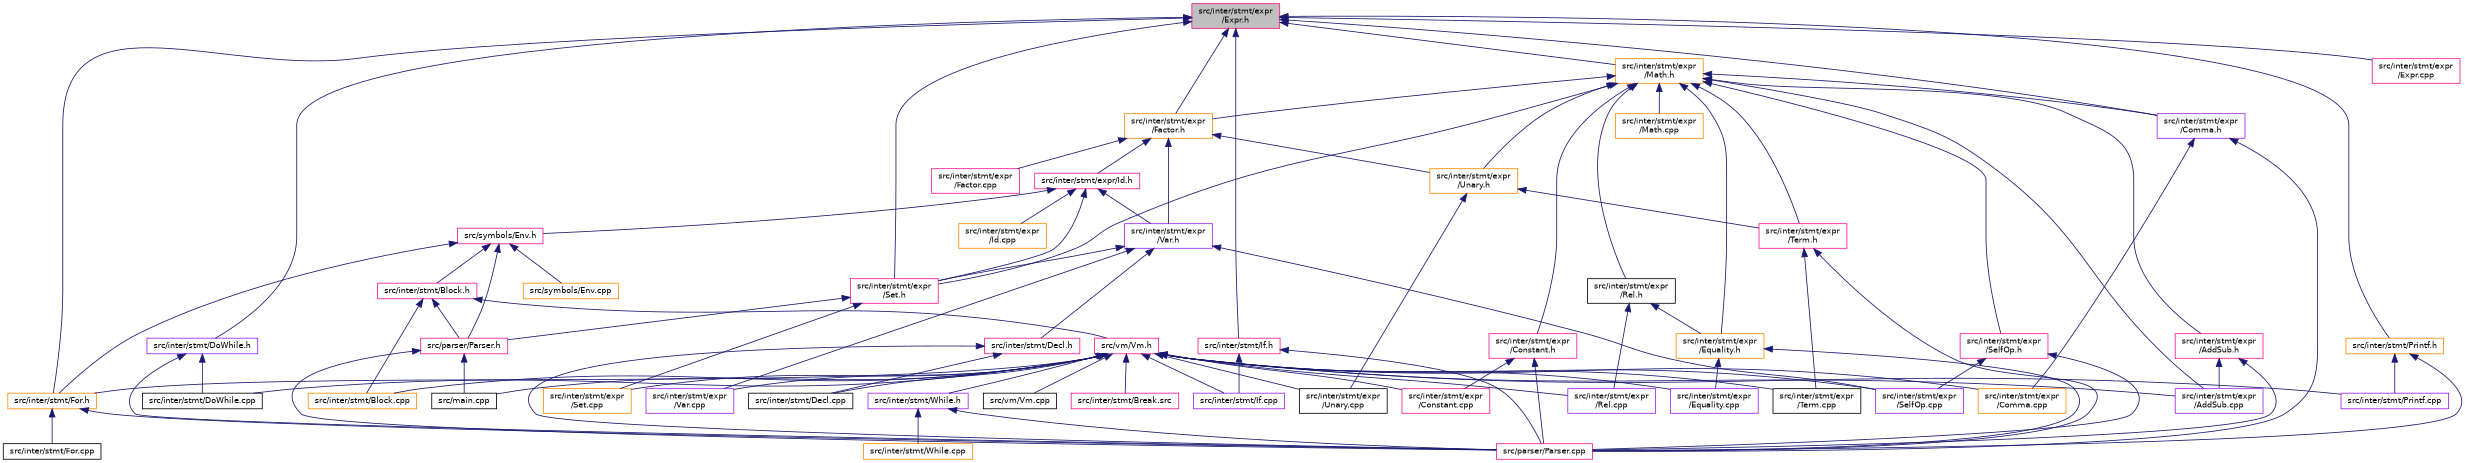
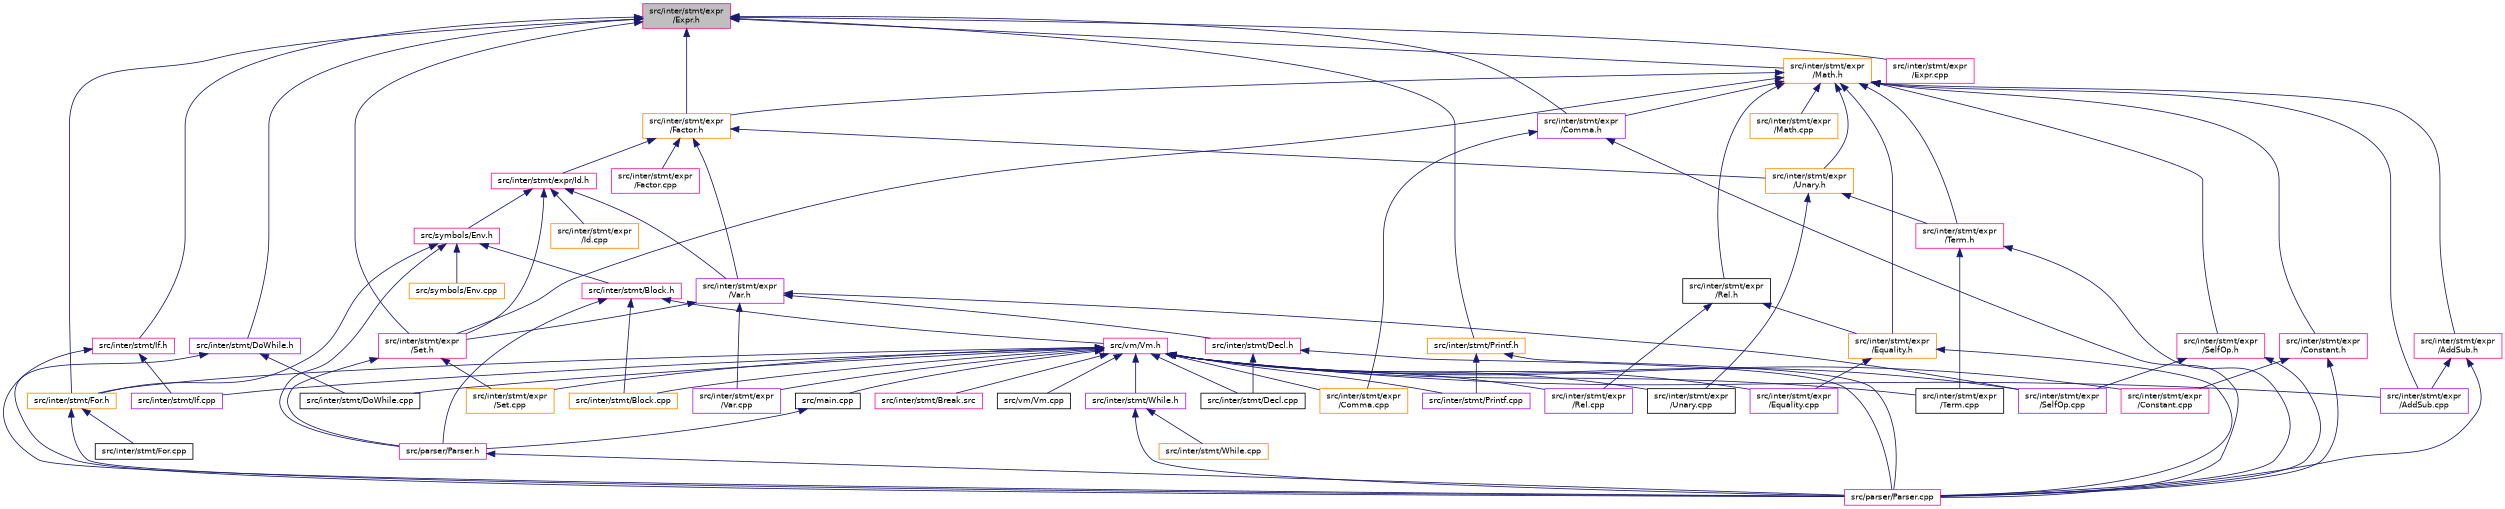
(464, 375) -> (644, 436)
